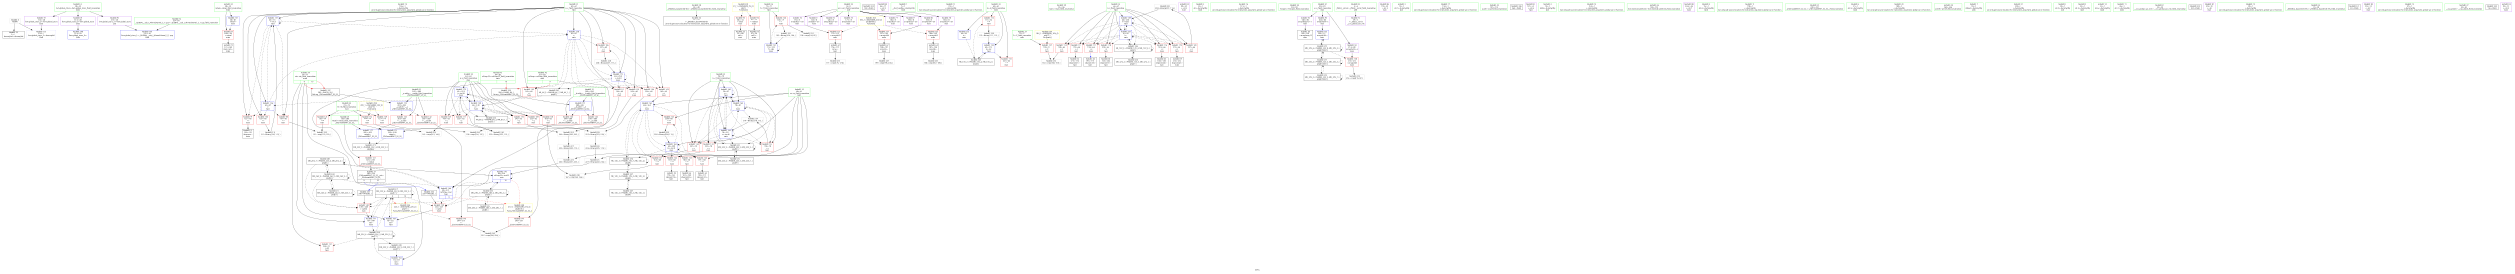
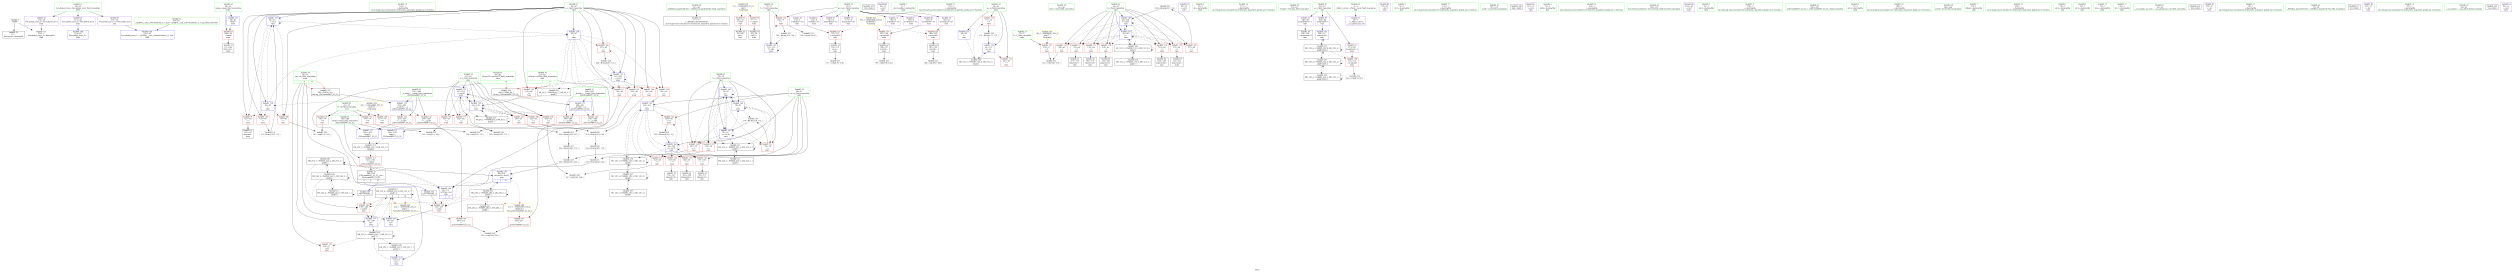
(821, 12) -> (812, 10)
